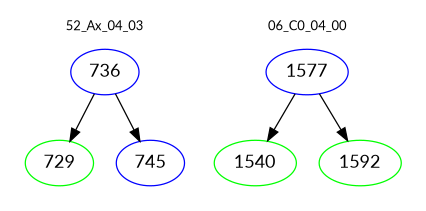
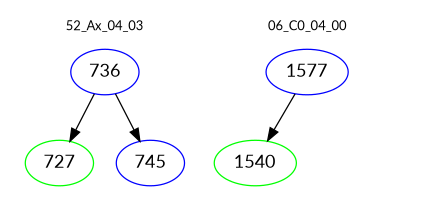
(59, 163) -> (59, 163)
(360, 163) -> none
